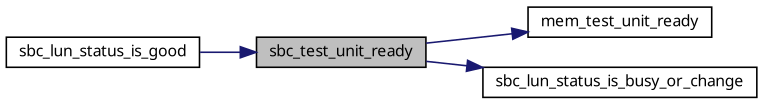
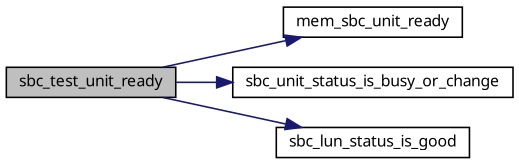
(620, 22) -> (373, 22)
(220, 52) -> (224, 111)
(620, 82) -> (373, 82)
